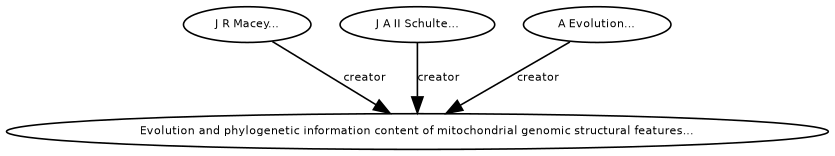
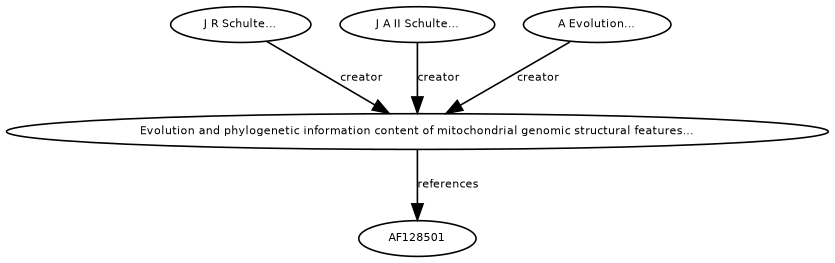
(247, 25) -> (241, 25)
none -> (417, 239)
